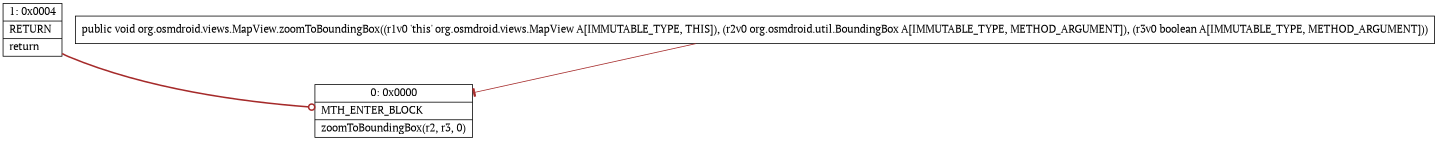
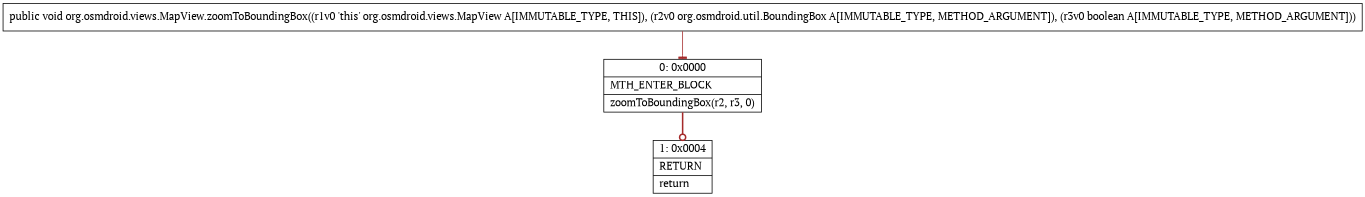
(183, 90) -> (683, 123)
